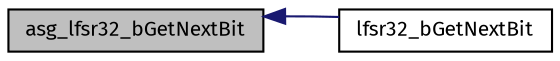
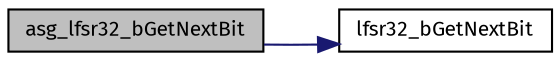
(312, 16) -> (291, 45)
